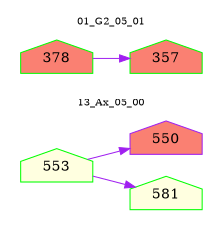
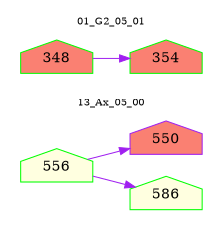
(57, 58) -> (57, 58)
(166, 58) -> (166, 58)
(57, 167) -> (57, 167)
(166, 195) -> (166, 195)
